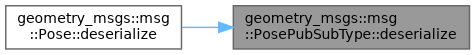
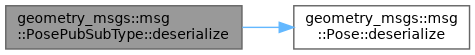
(200, 27) -> (261, 27)
